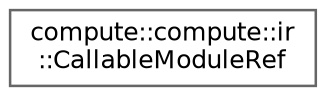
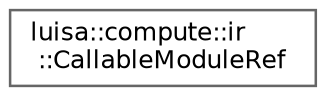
(163, 48) -> (163, 48)
